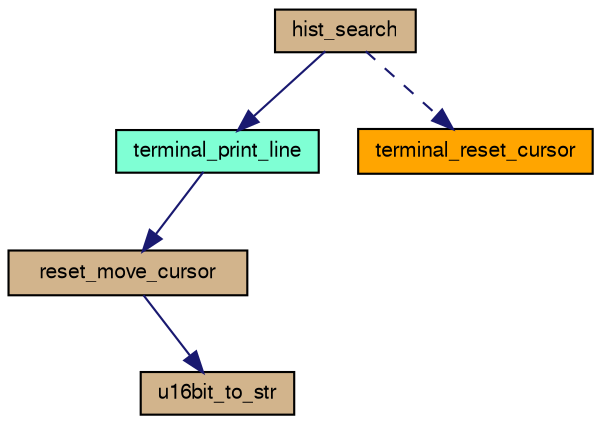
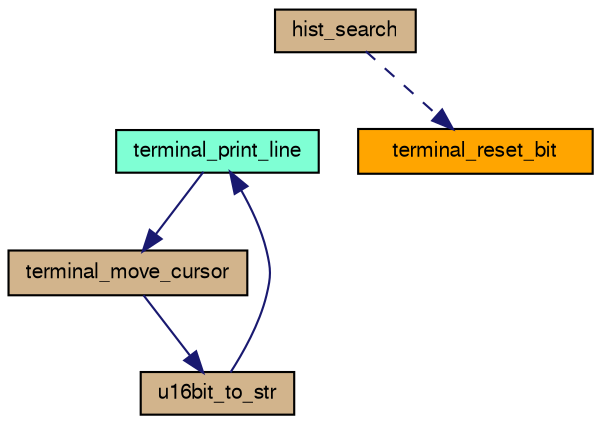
(290, 84) -> (269, 283)
(475, 151) -> (475, 151)
(128, 273) -> (128, 273)
